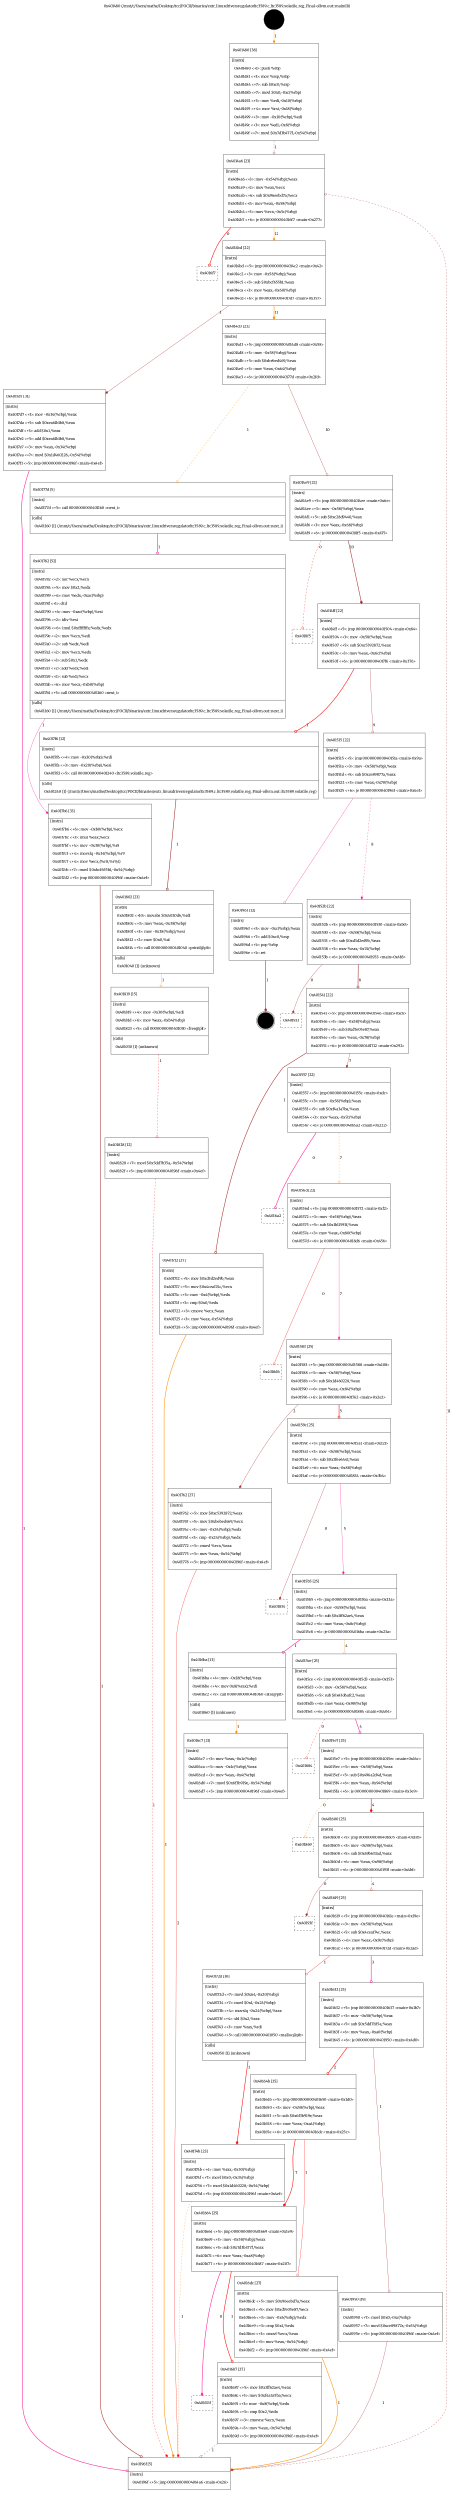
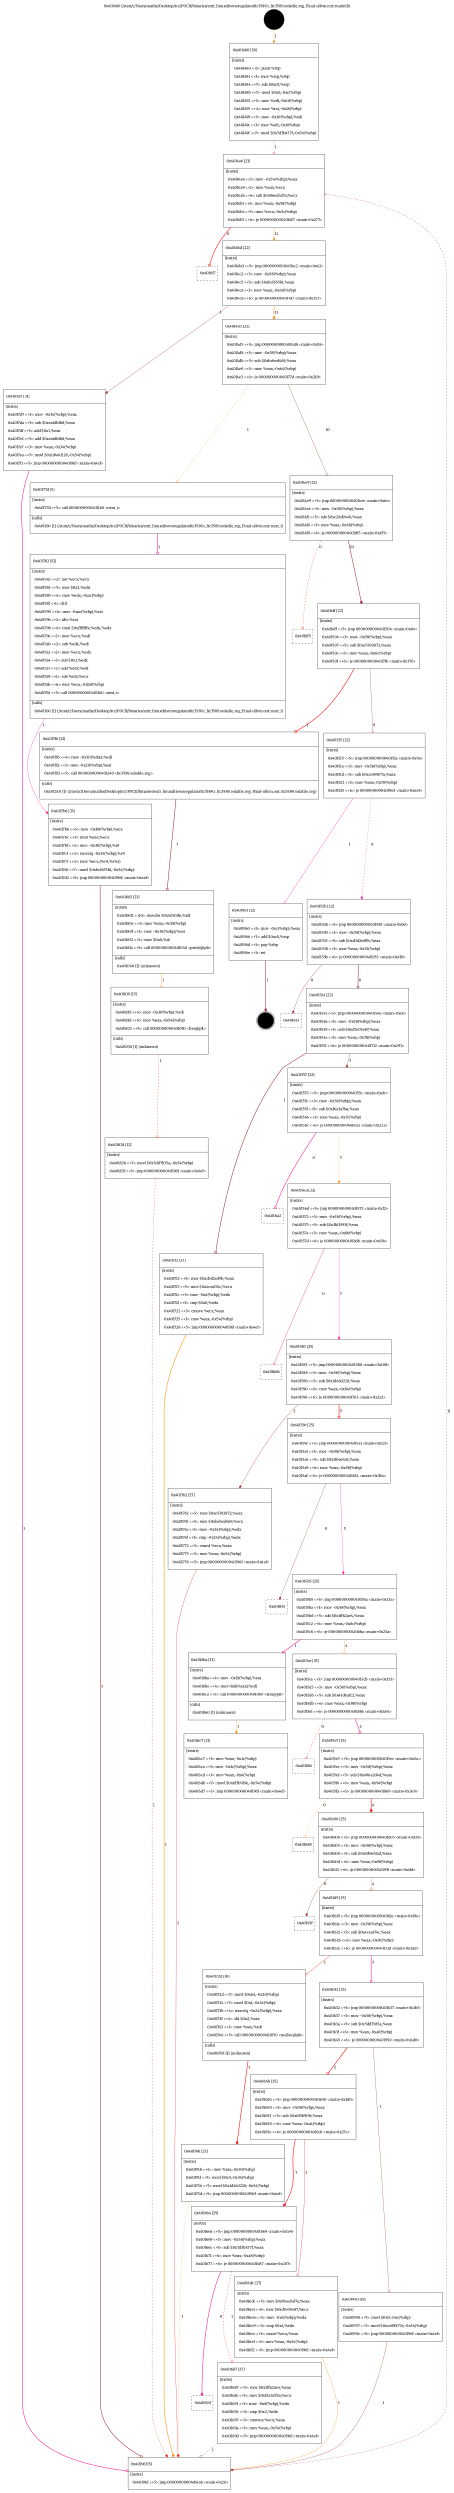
(339, 1157) -> (339, 1157)
(224, 2316) -> (224, 2316)
(322, 2445) -> (322, 2445)
